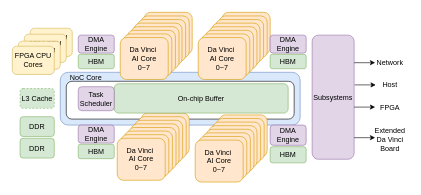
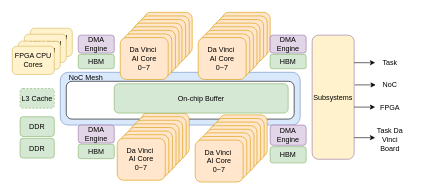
(390, 63) -> (390, 63)
(86, 78) -> (86, 78)
(390, 85) -> (390, 85)
(333, 97) -> (333, 97)
(96, 99) -> none
(390, 140) -> (390, 140)
